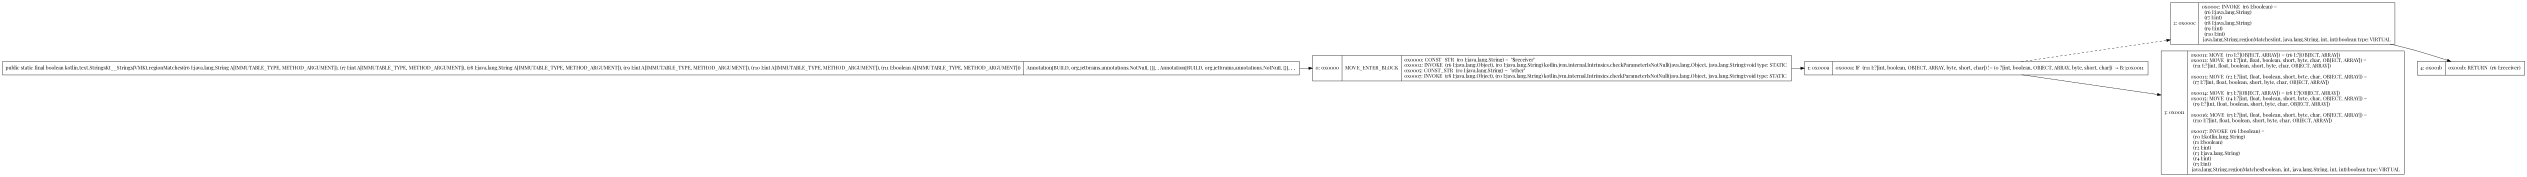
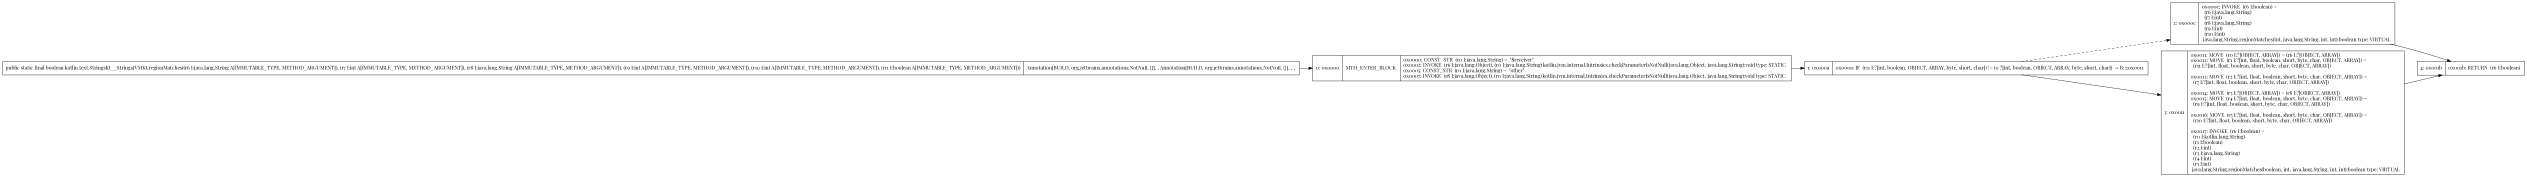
(1372, 68) -> (1371, 68)
(2485, 68) -> (2485, 68)
none -> (2421, 80)
